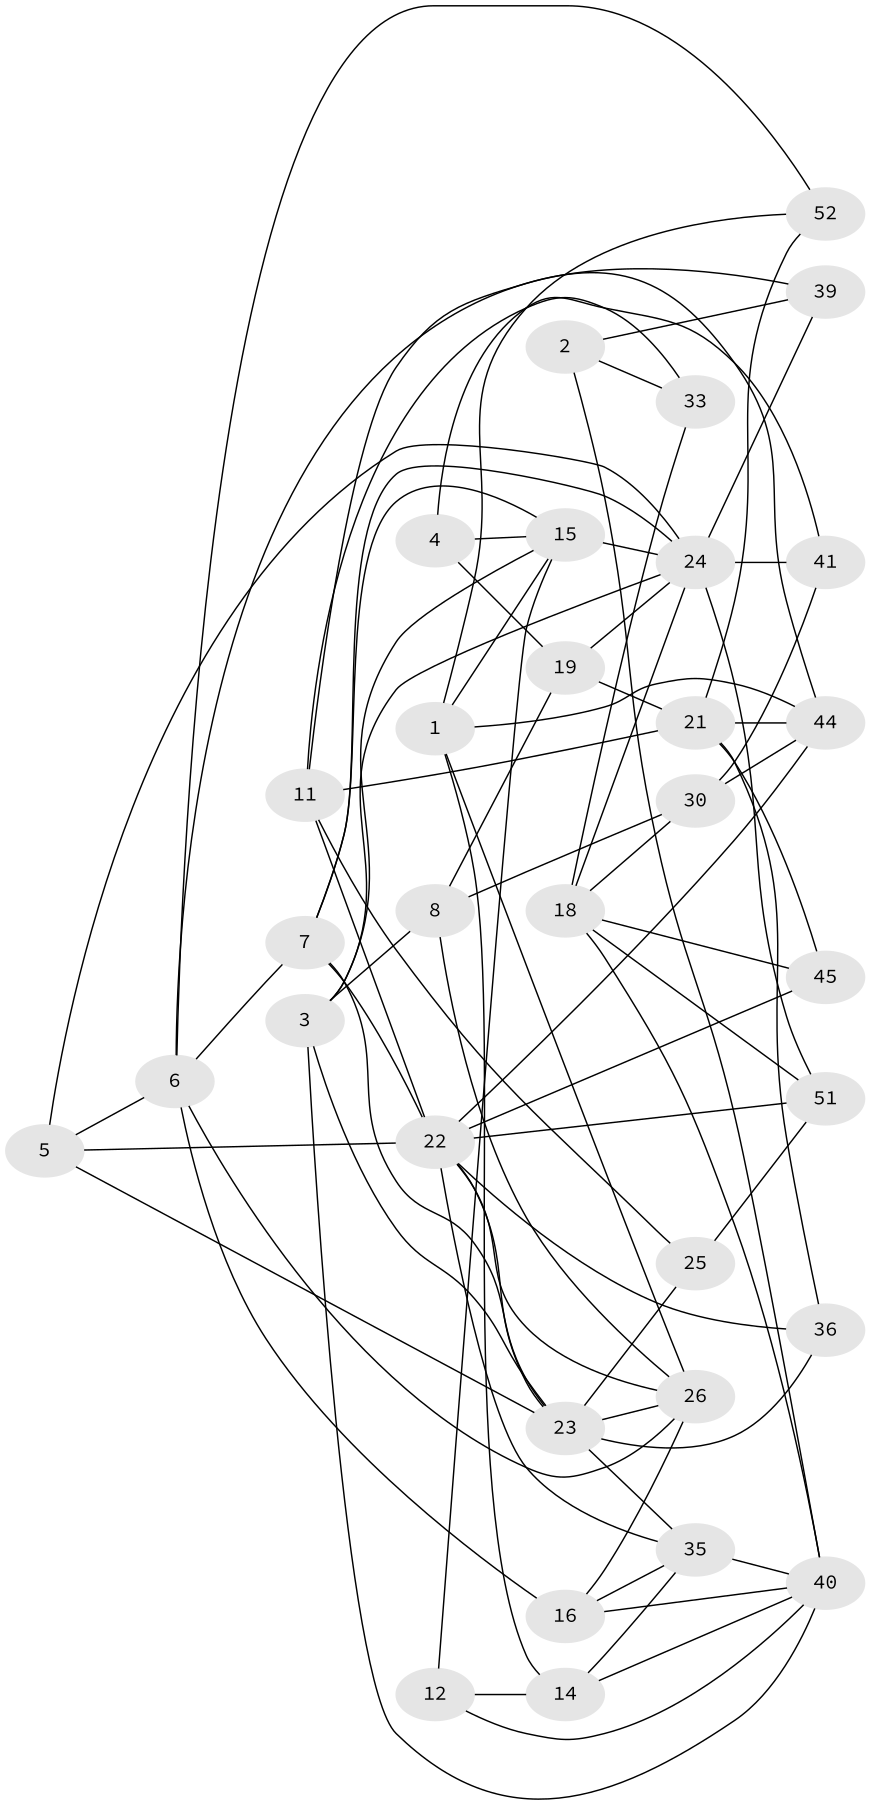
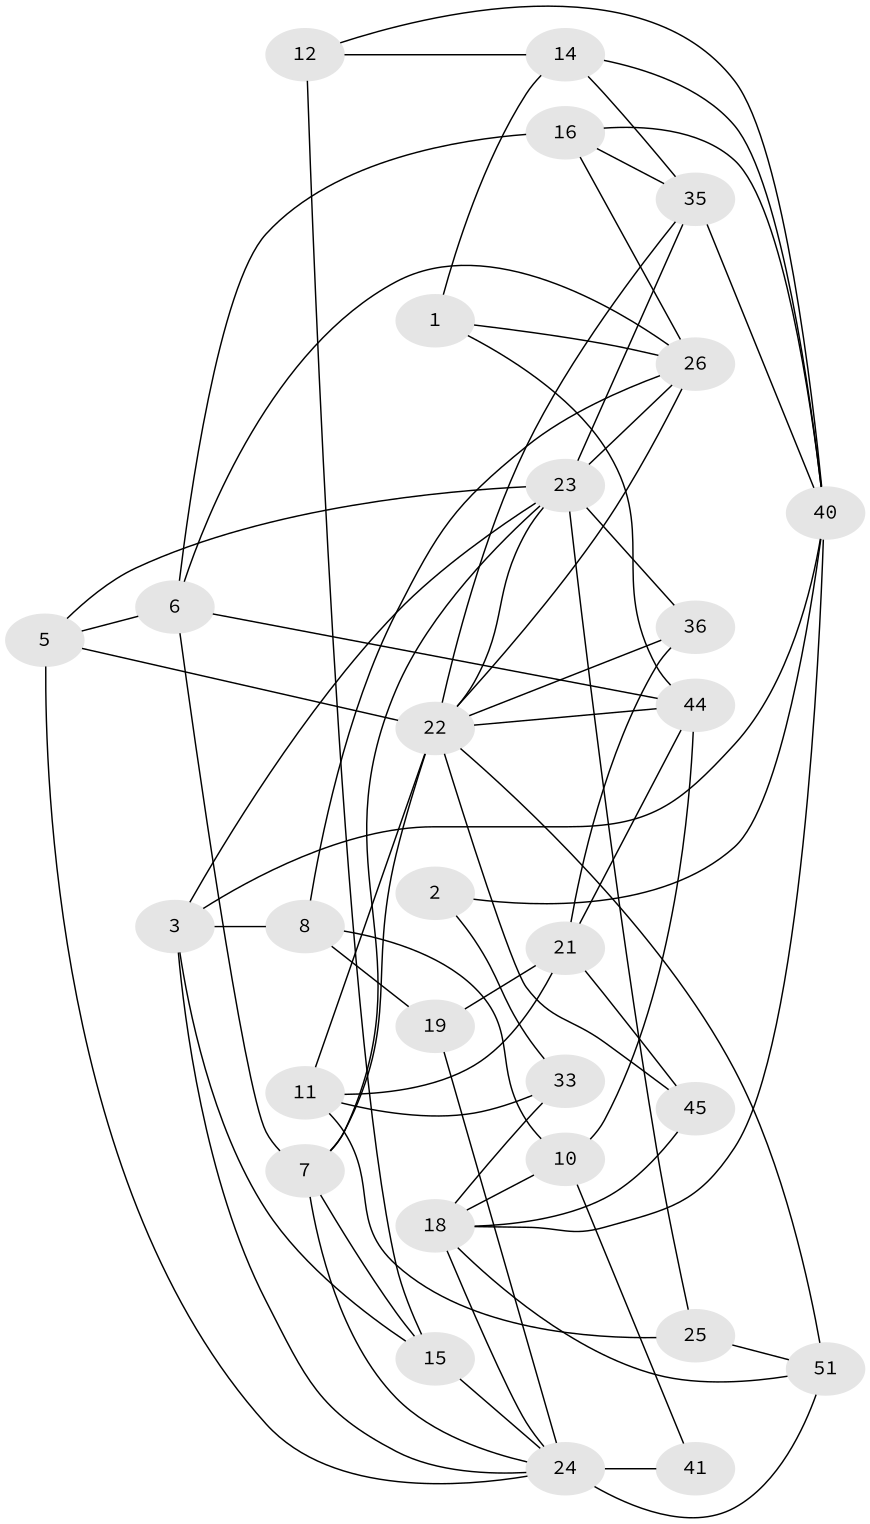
(826, 214) -> none
(826, 292) -> none
(435, 541) -> none
(505, 625) -> none
(695, 801) -> (565, 1159)
